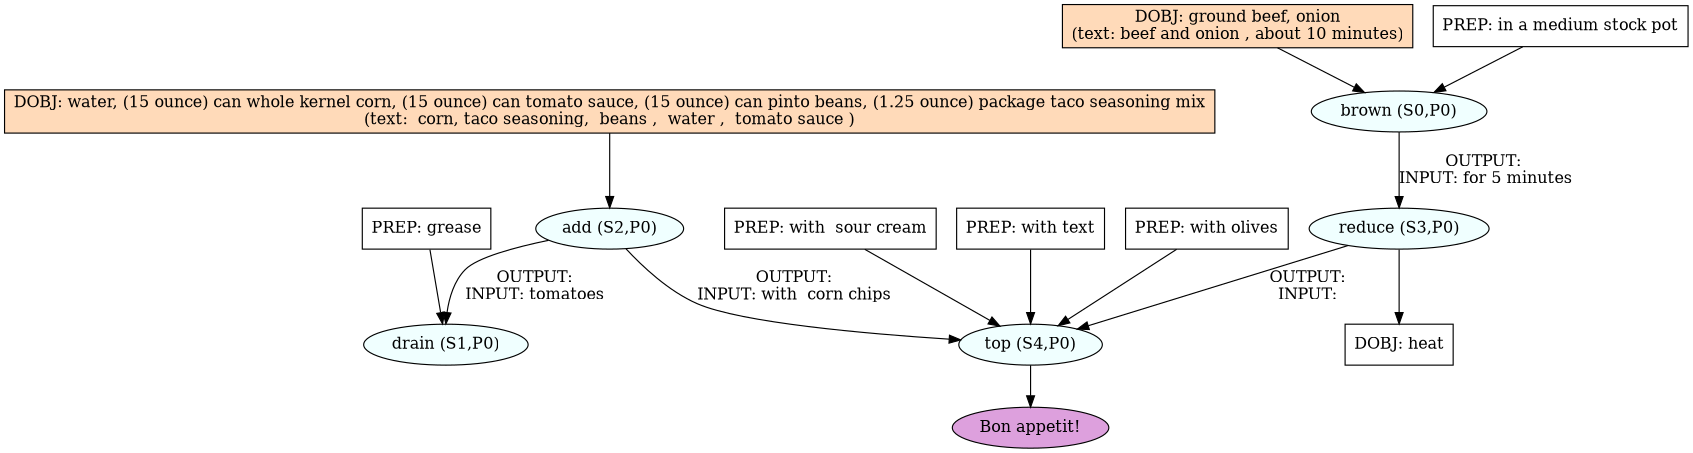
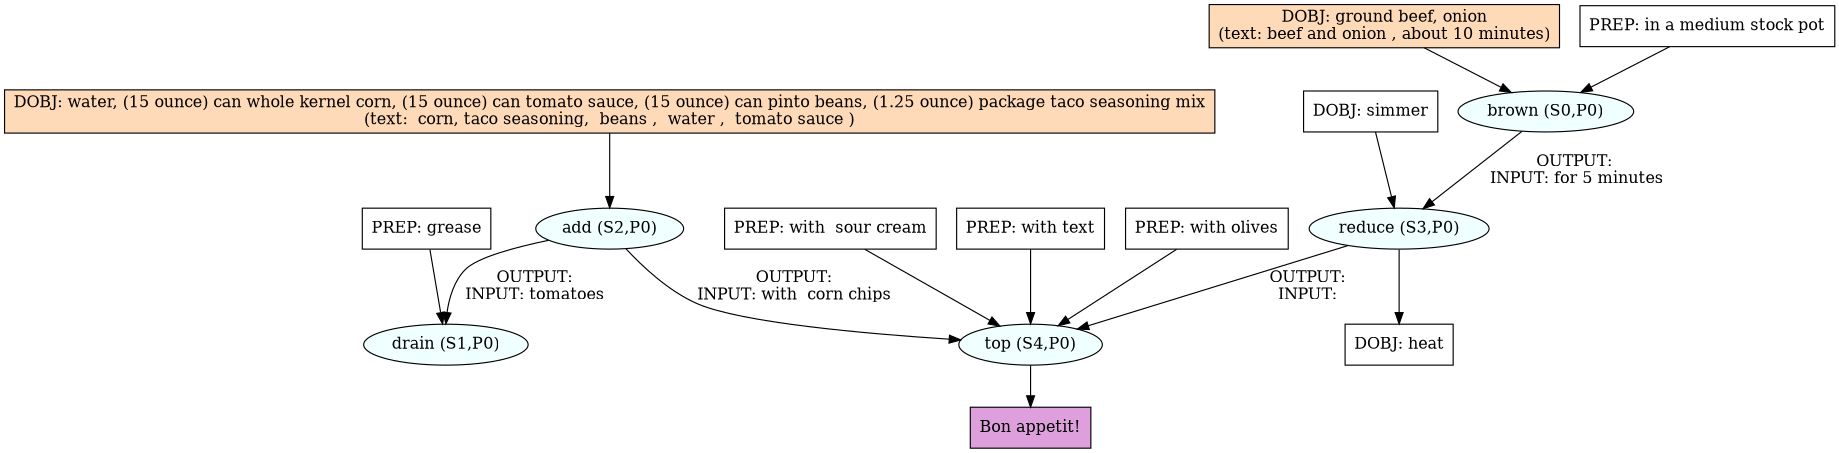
none -> (1371, 111)
(1031, 428) -> (1031, 428)
